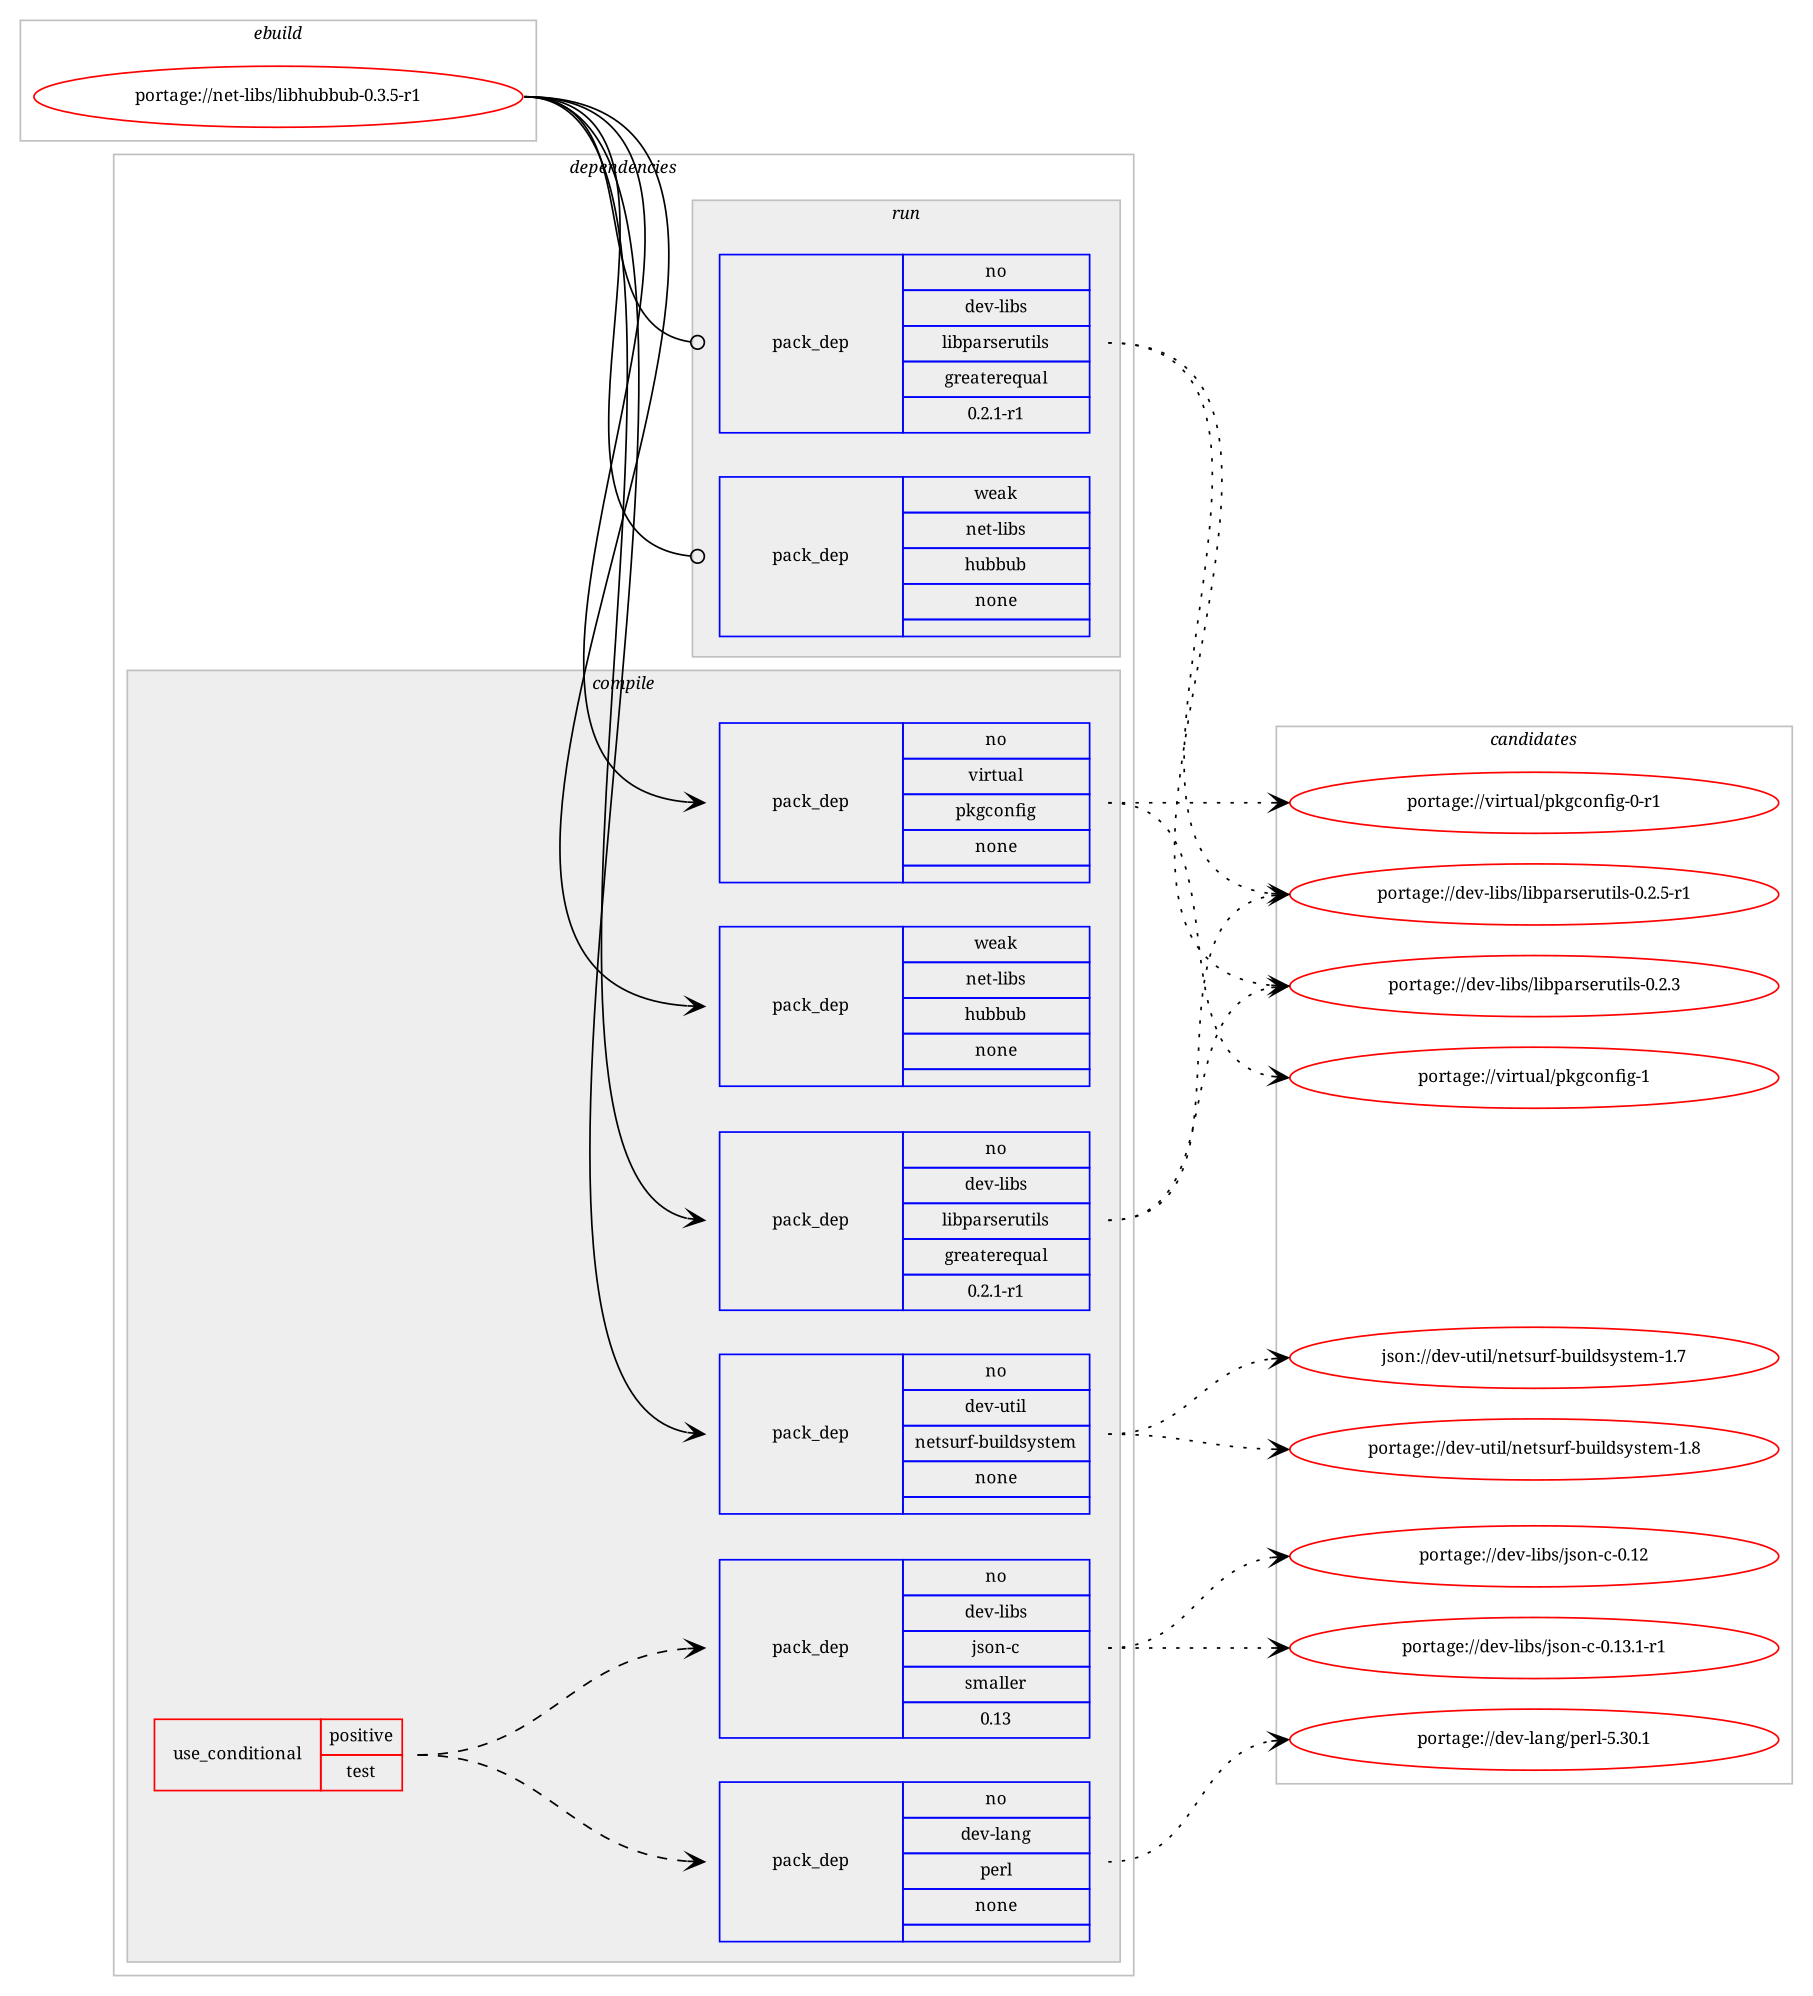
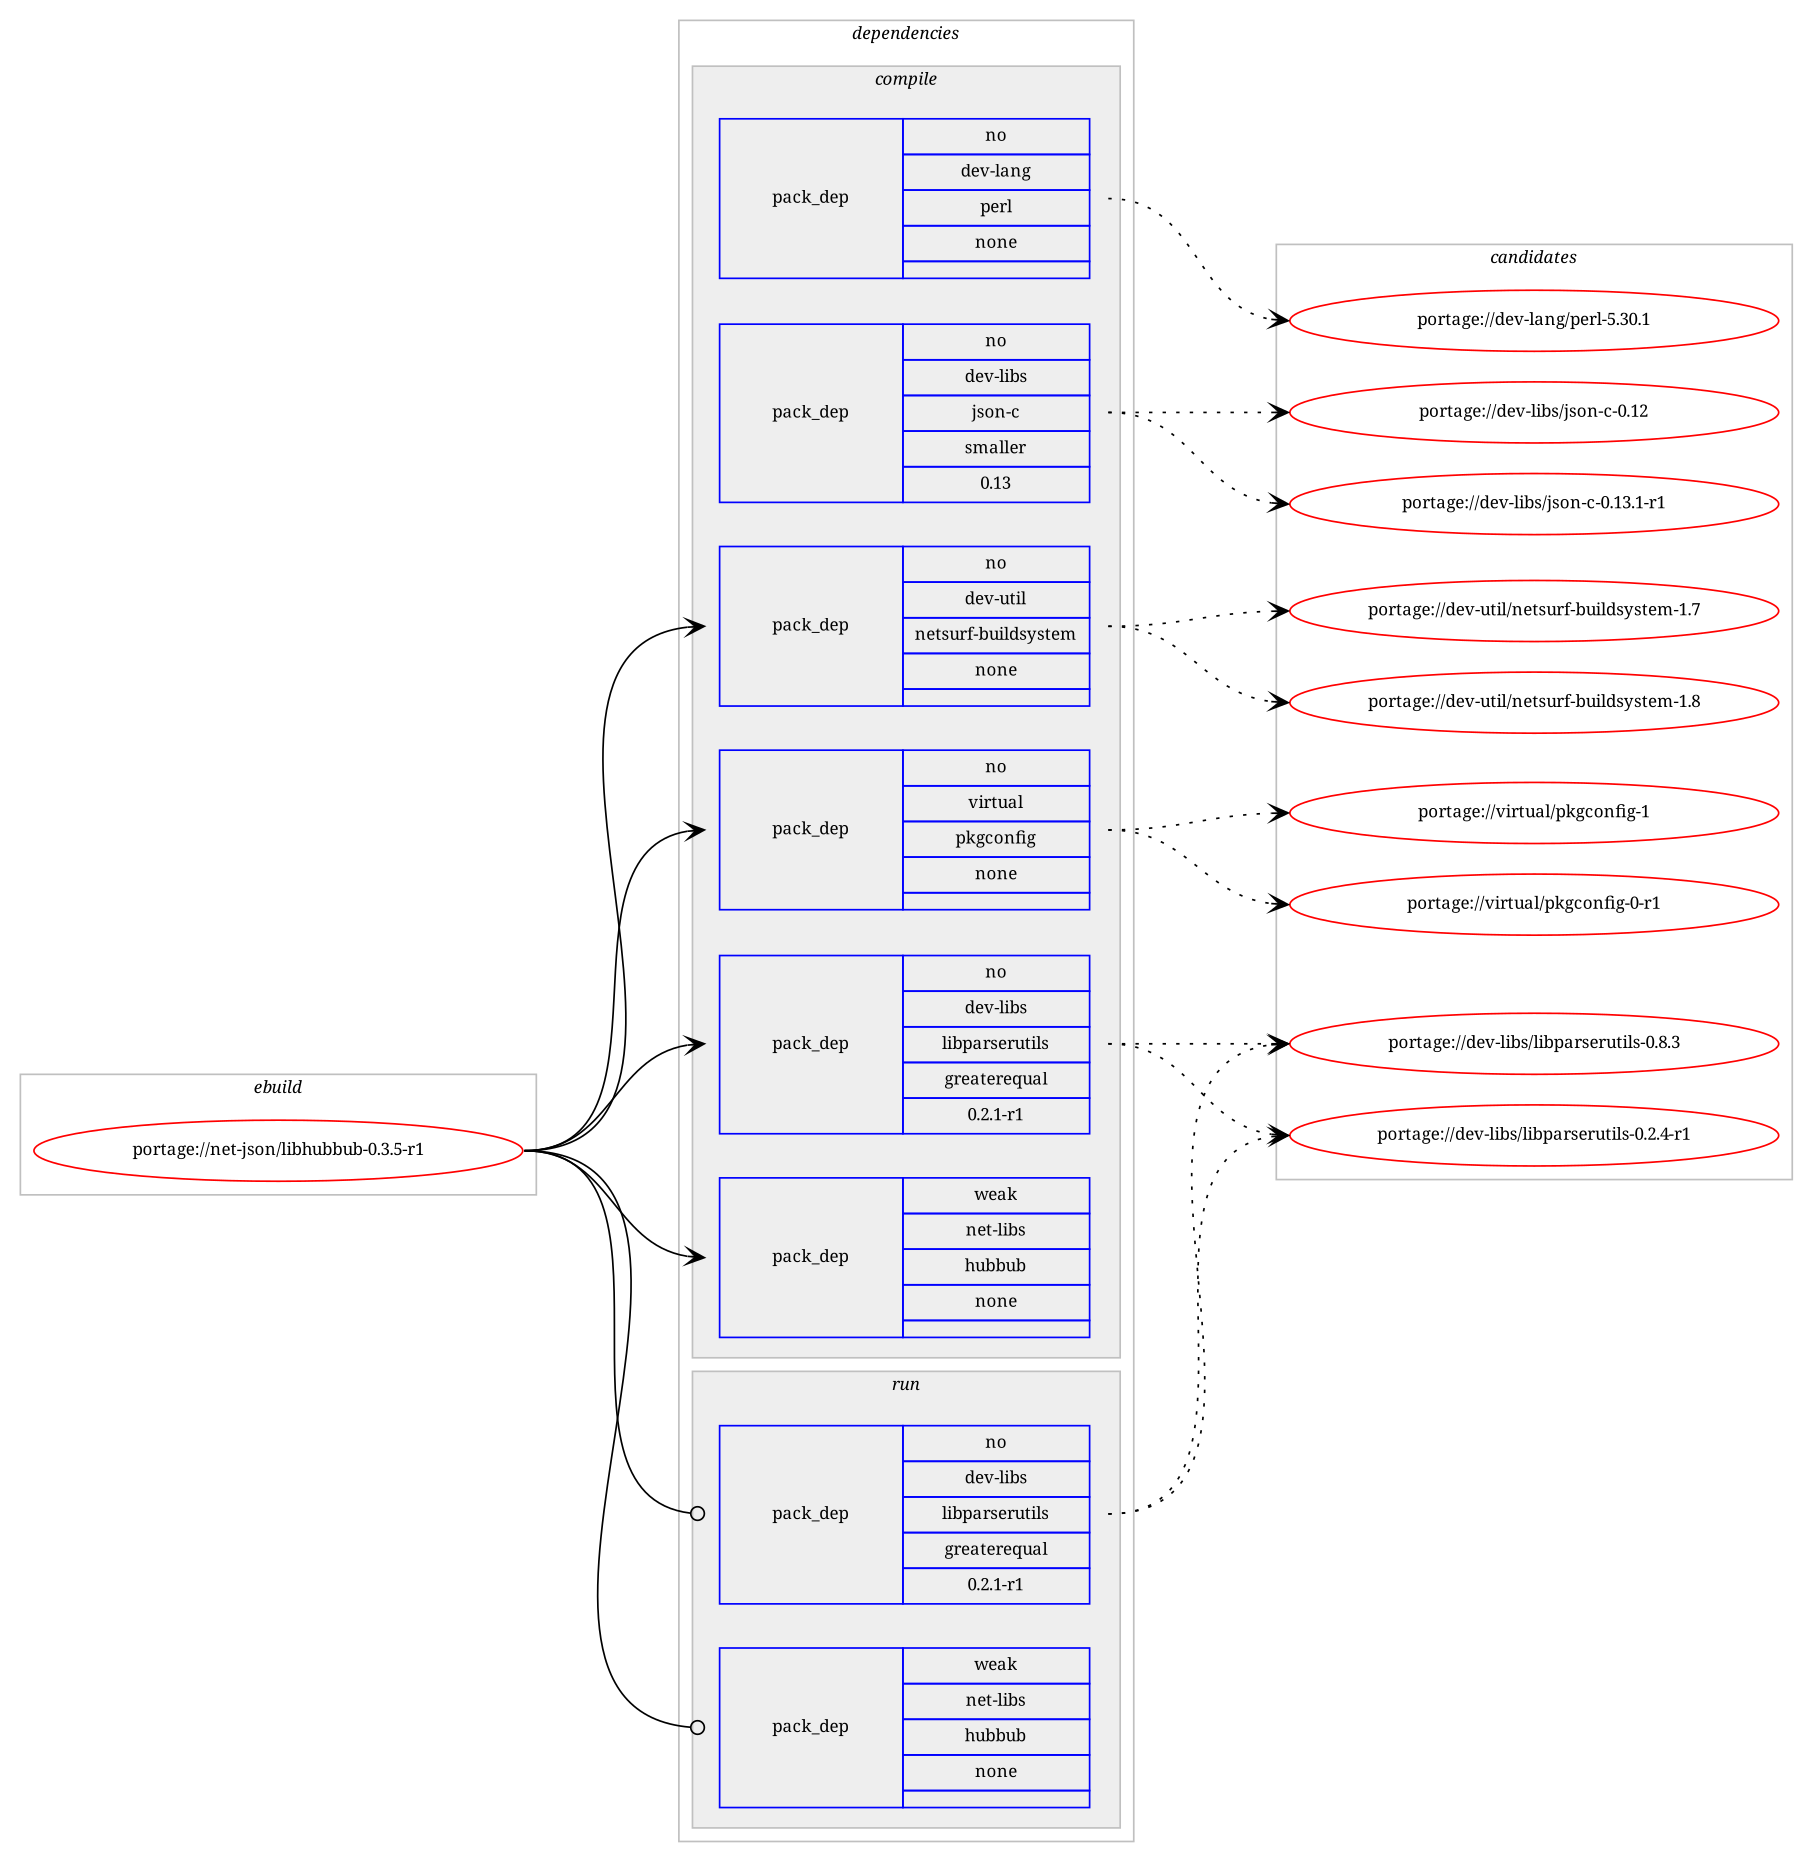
(278, 97) -> (278, 1151)
(1534, 894) -> (1534, 1135)
(1534, 986) -> (1534, 1044)
(1534, 1358) -> (1534, 611)
(278, 1755) -> none
